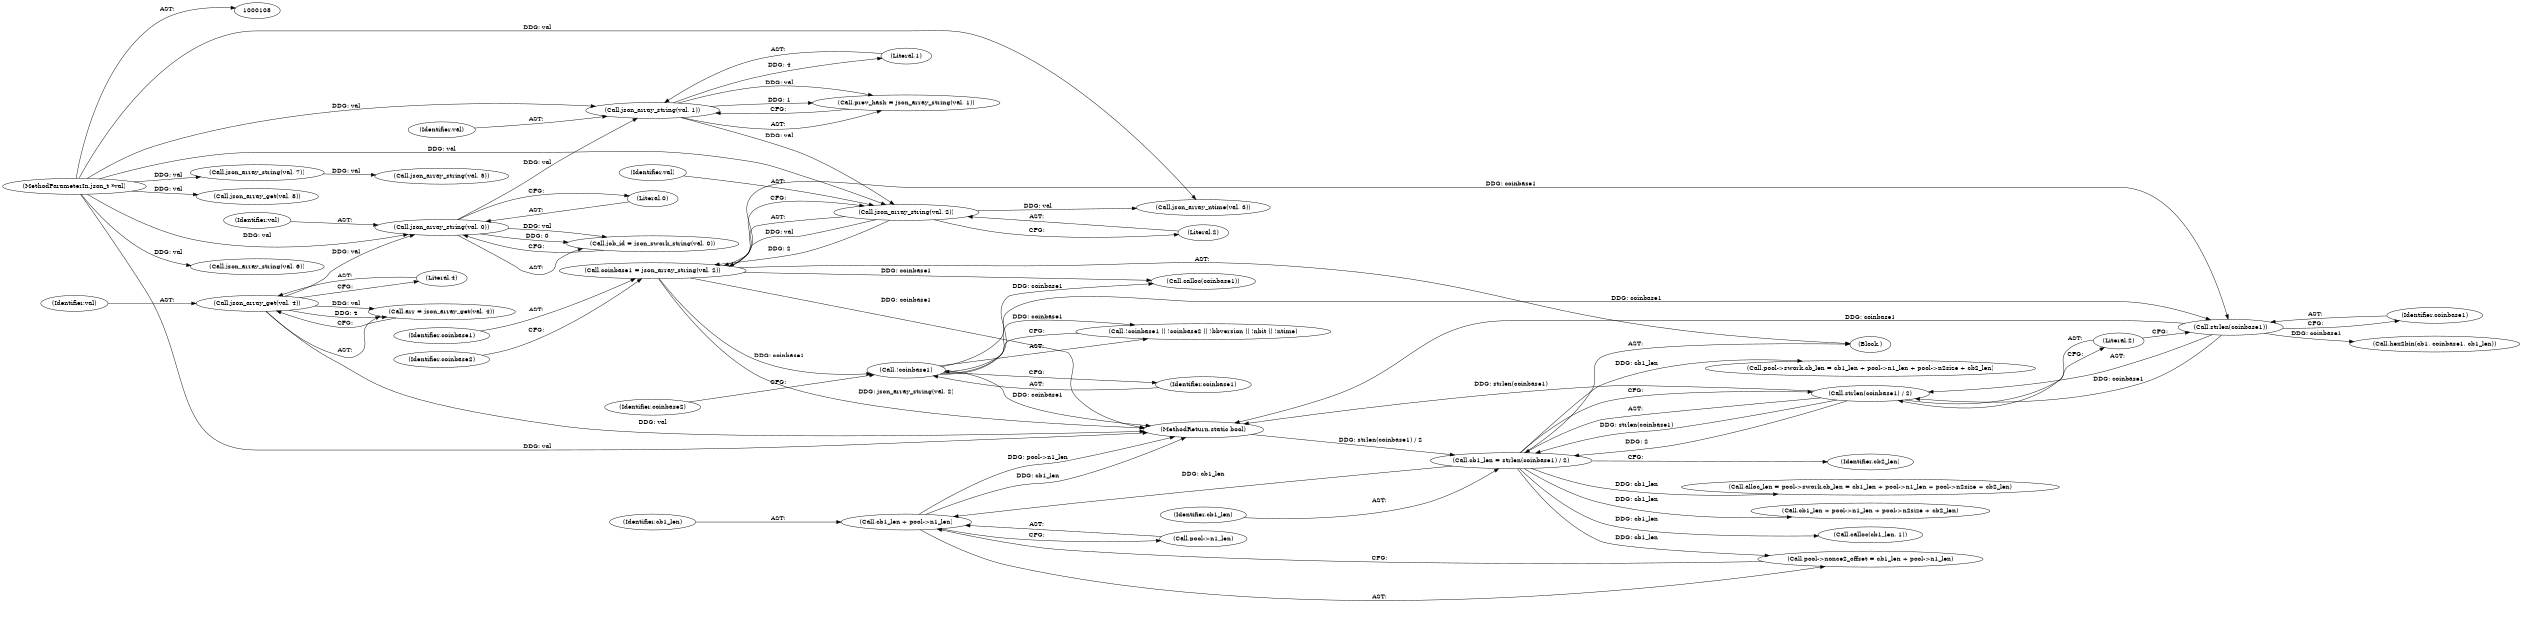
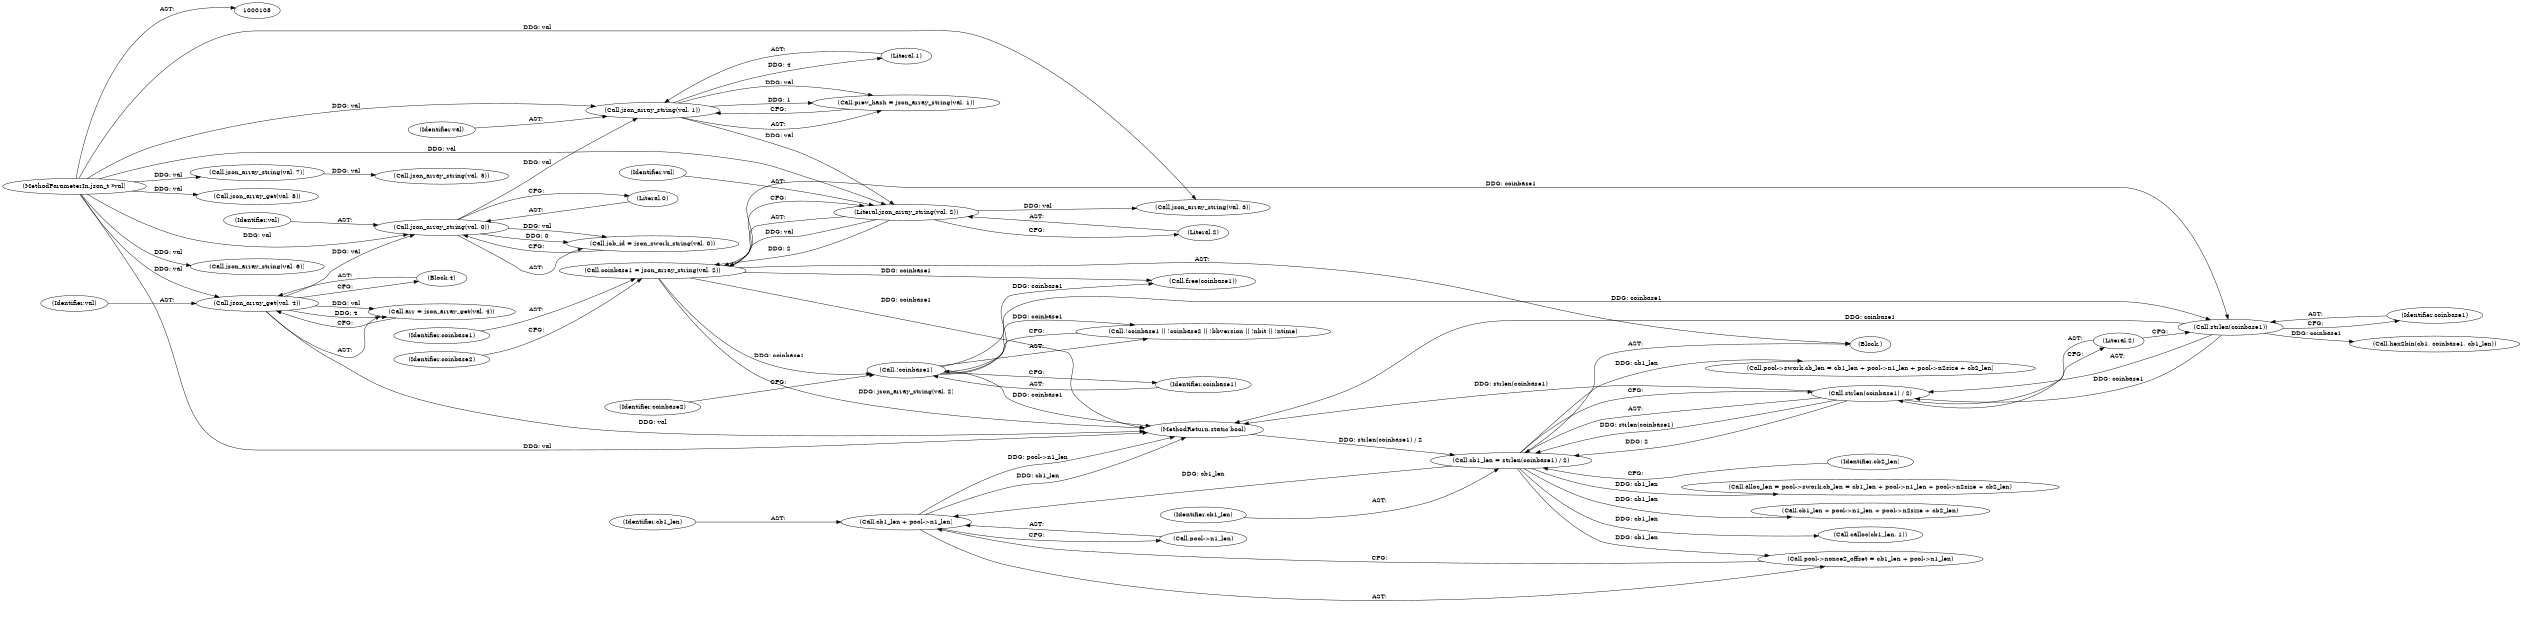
(1203, 208) -> (1203, 208)
(906, 212) -> (906, 212)
none -> (137, 260)
(442, 278) -> (442, 278)
(1203, 281) -> (1203, 281)
(1707, 461) -> (1687, 474)
